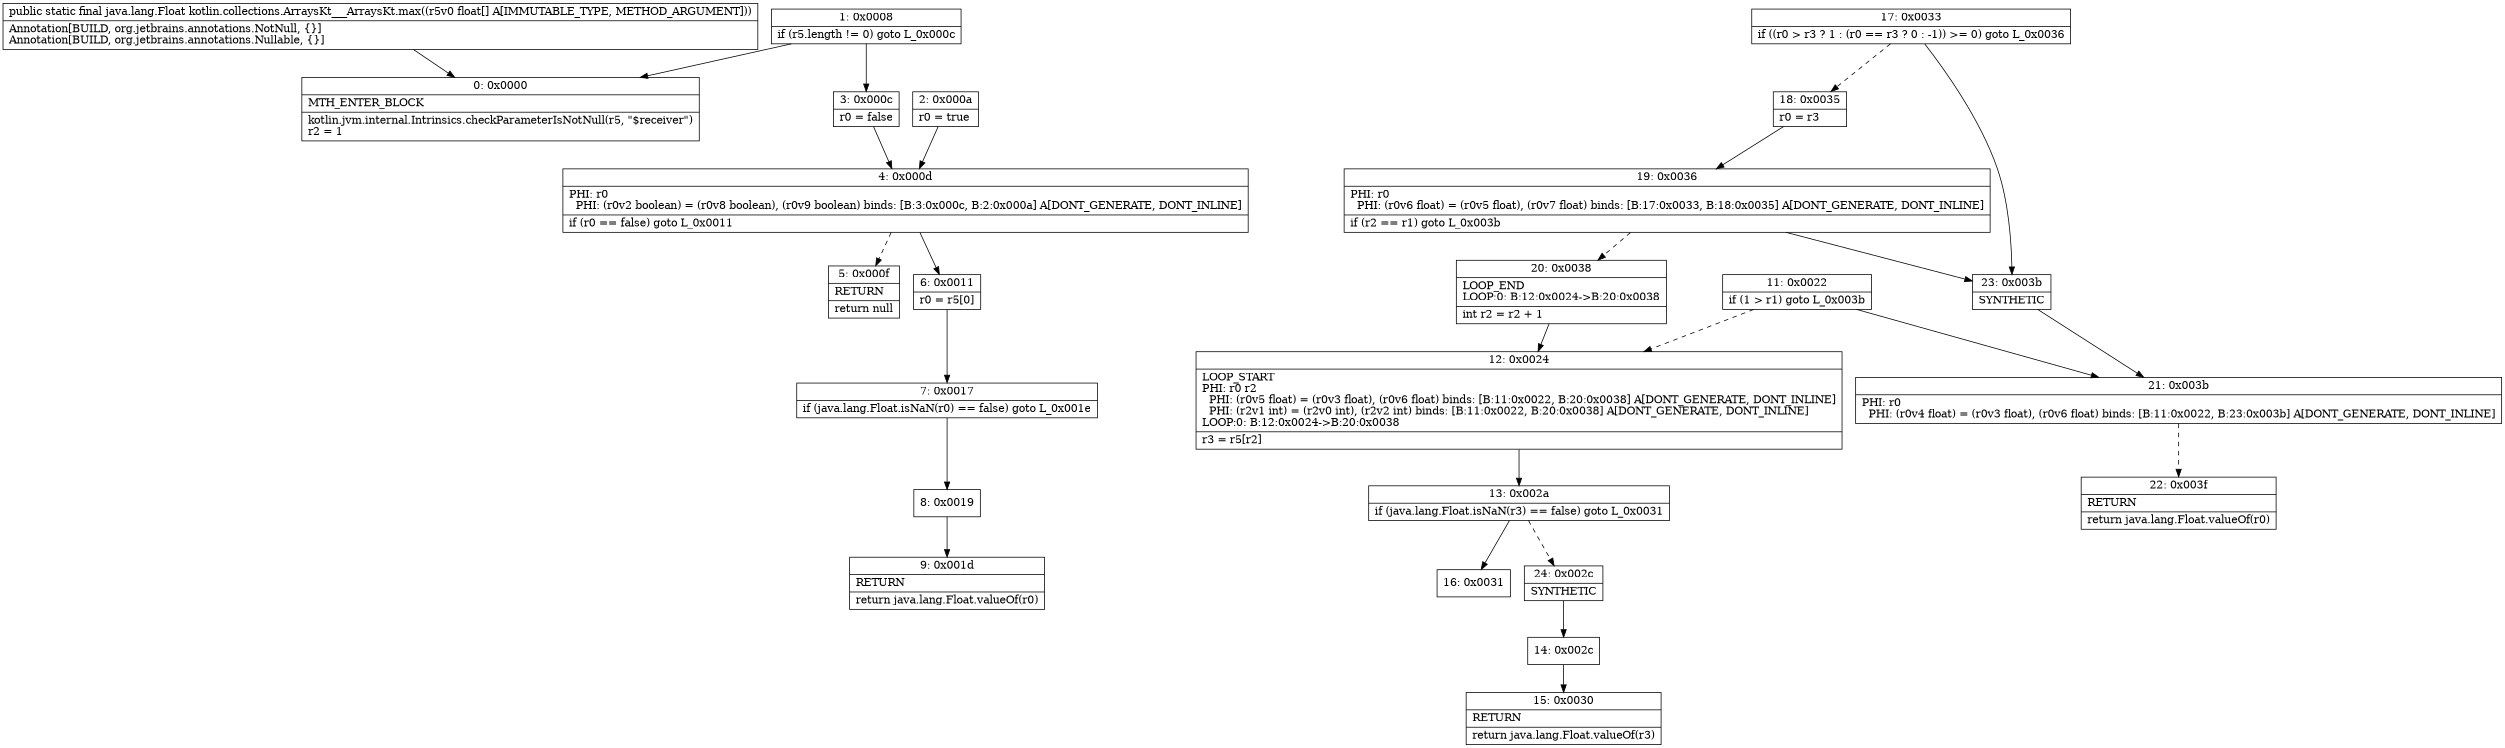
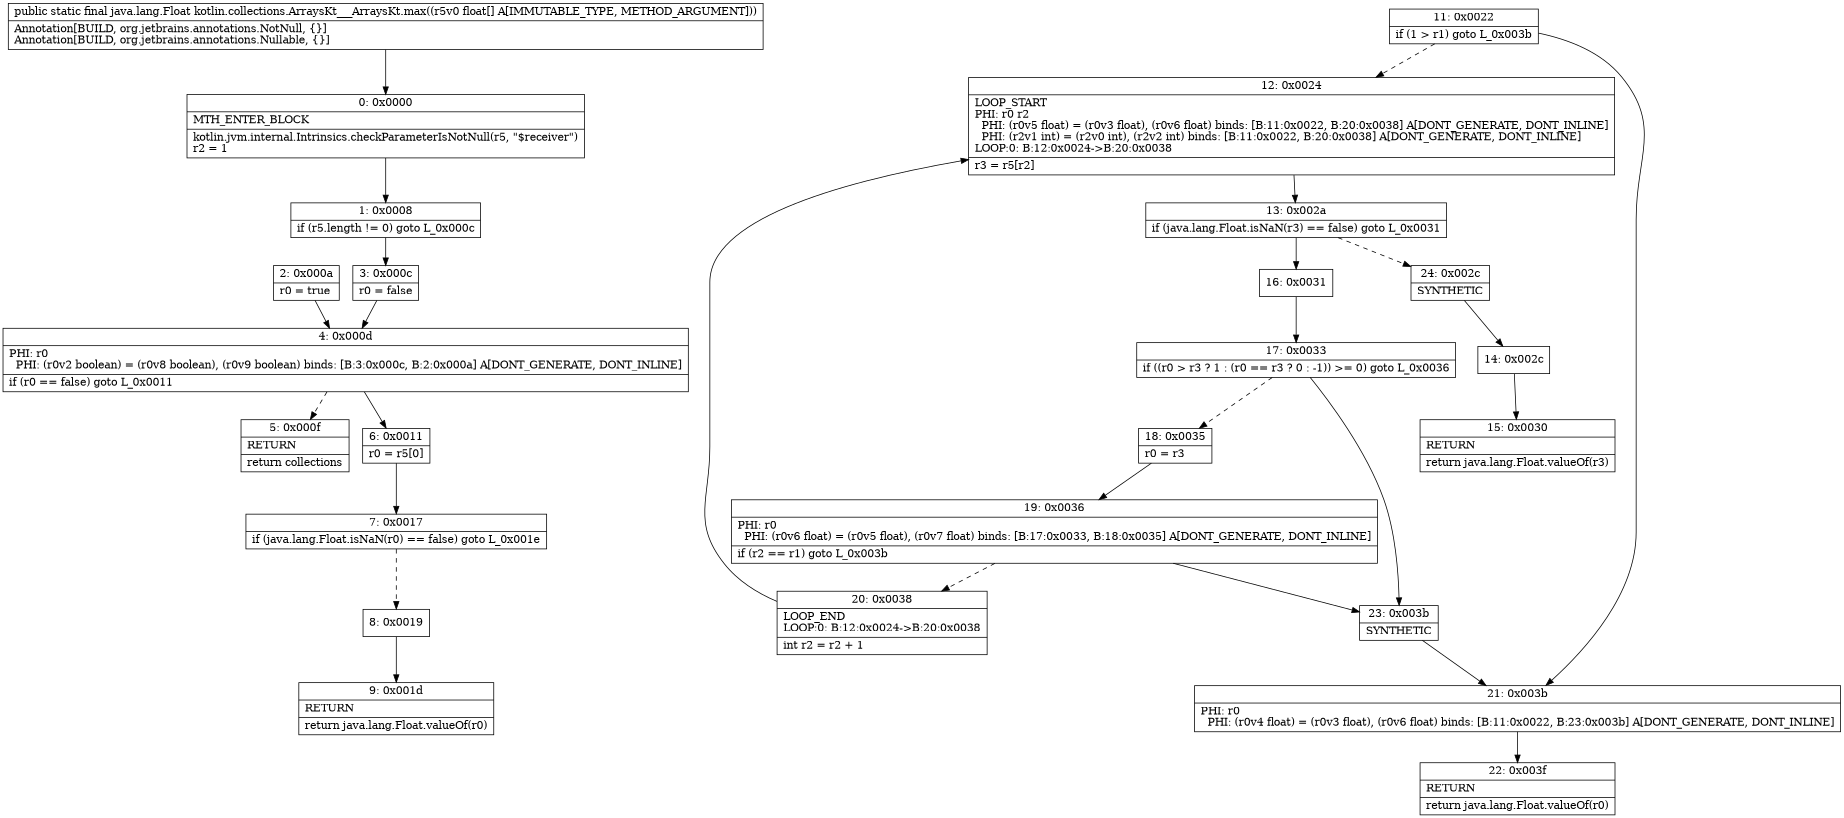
(719, 60) -> (386, 176)
(864, 309) -> (295, 463)
none -> (1296, 316)
(2179, 446) -> (1518, 743)
(947, 450) -> (396, 575)
